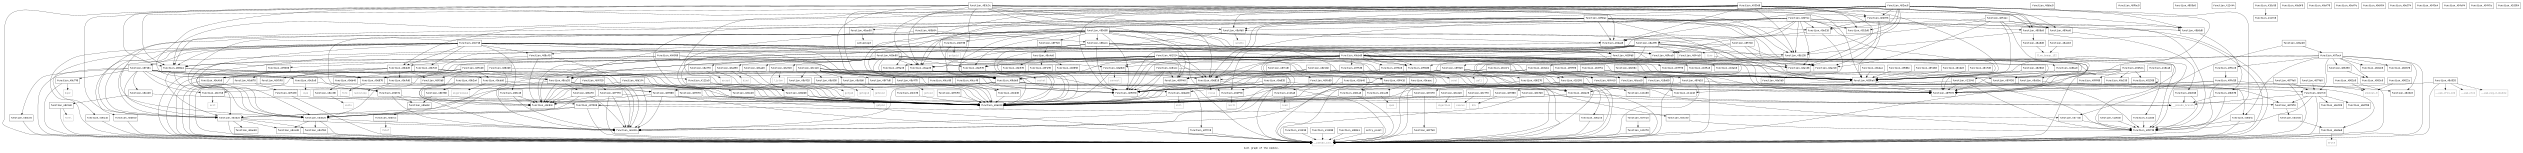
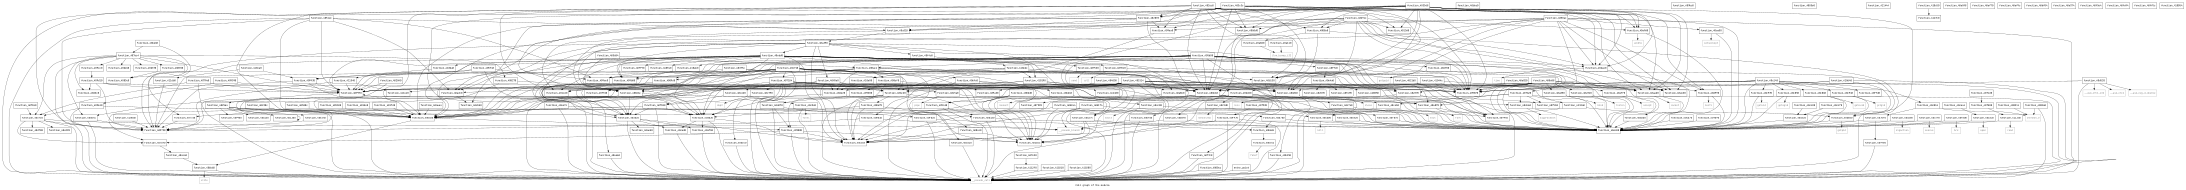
(1729, 24) -> (1575, 72)
(864, 43) -> (1711, 43)
none -> (1169, 54)
(1933, 60) -> (1850, 86)
(654, 79) -> none
(2064, 80) -> (285, 97)
(170, 87) -> none
none -> (1237, 105)
(653, 142) -> none
